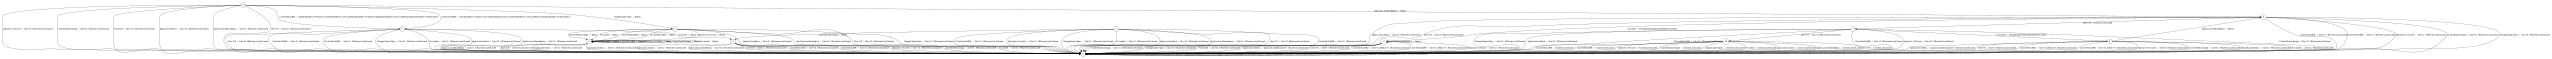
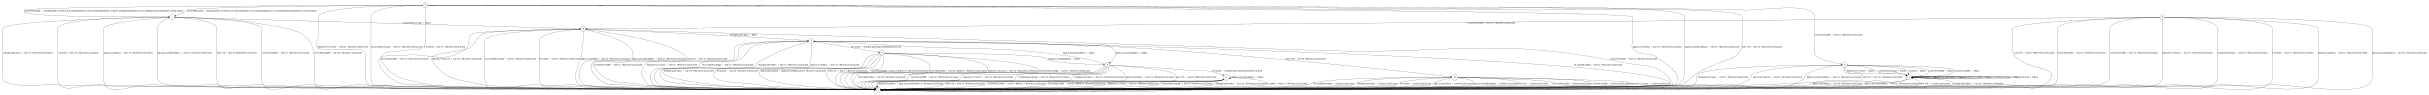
(1253, 11) -> (972, 42)
(627, 17) -> (1838, 35)
(2098, 23) -> (1079, 53)
none -> (697, 34)
(687, 35) -> (417, 23)
(833, 35) -> (1491, 23)
